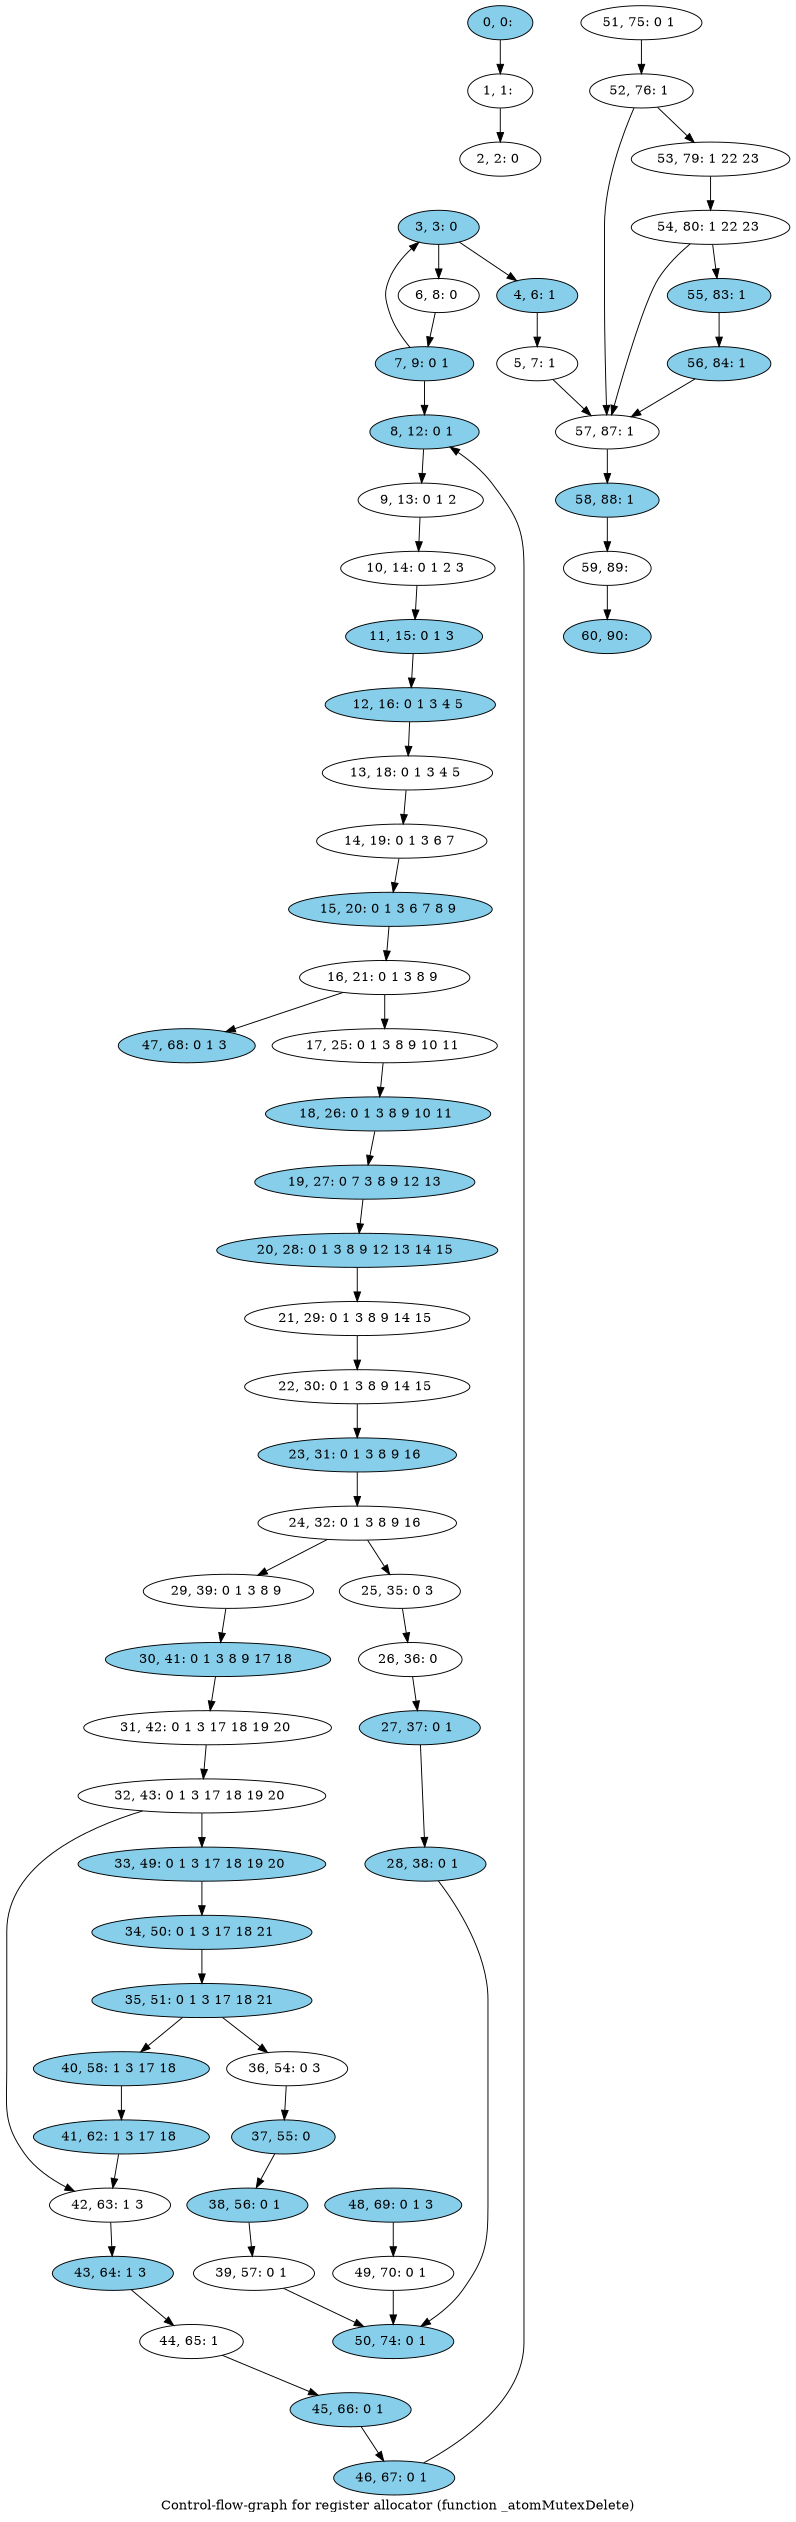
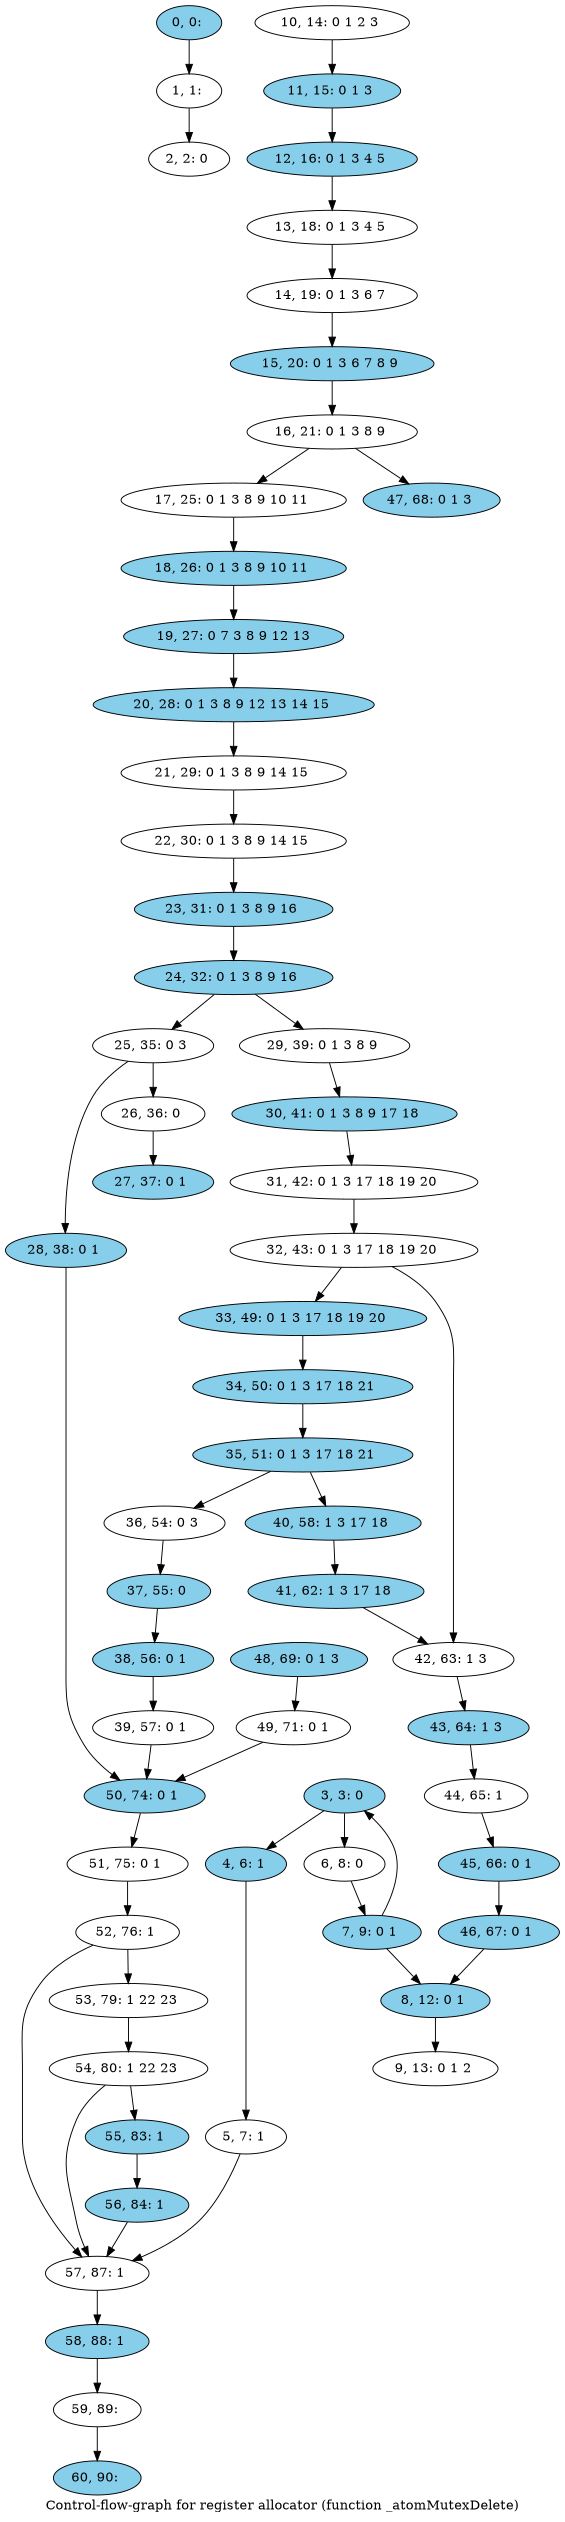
(419, 530) -> none
(357, 1523) -> (234, 978)
(422, 1791) -> (77, 1134)
none -> (137, 1826)
(393, 2273) -> (293, 1728)
